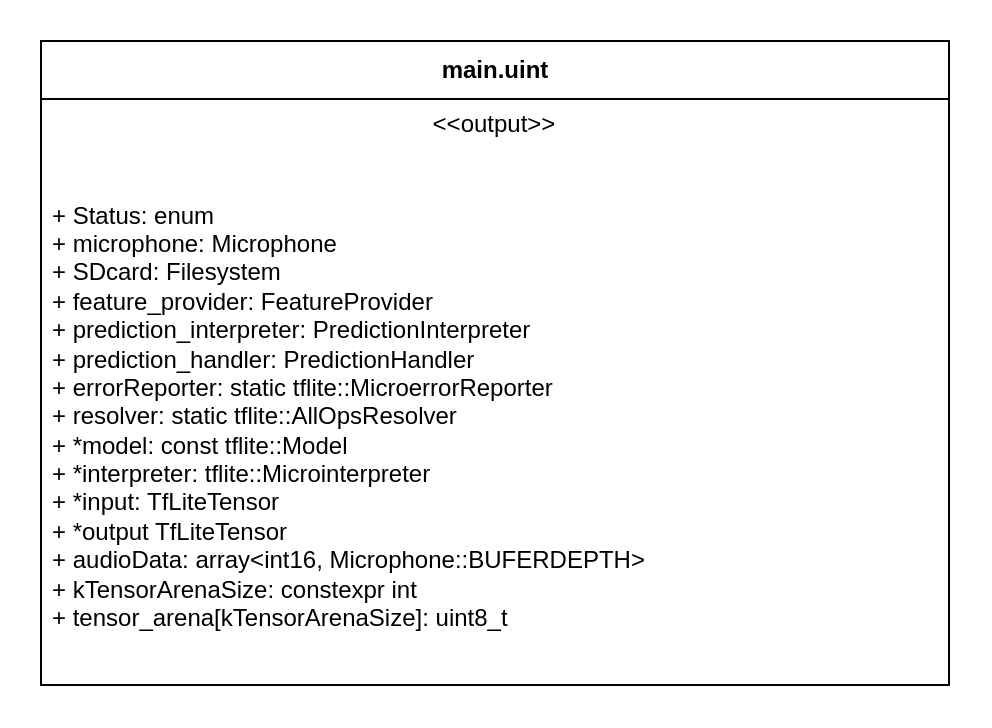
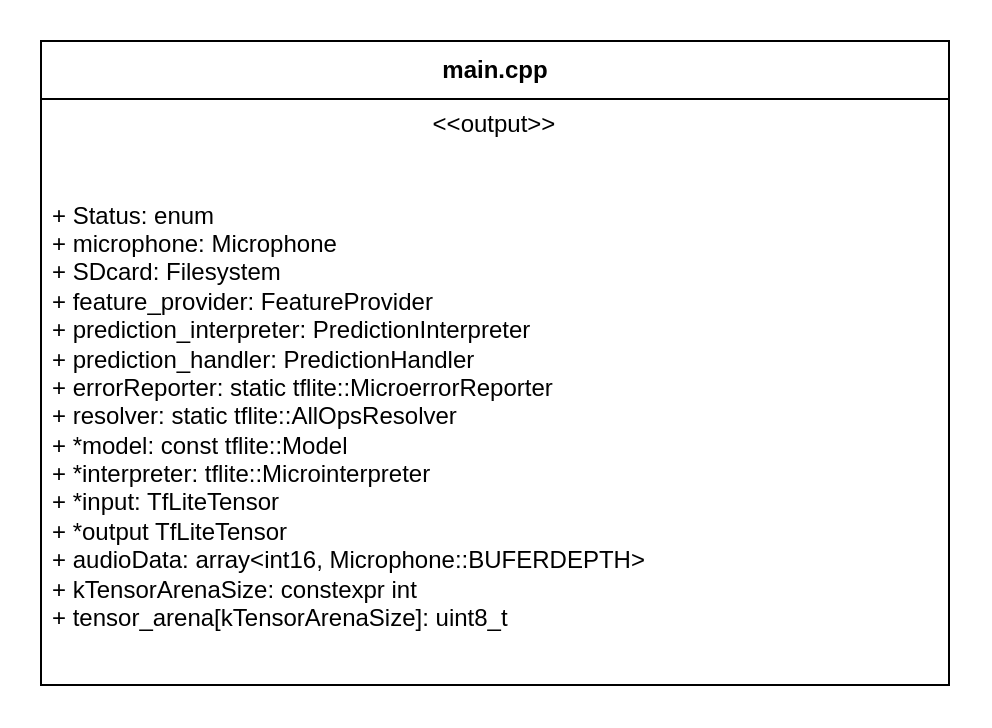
(496, 71) -> (496, 71)
